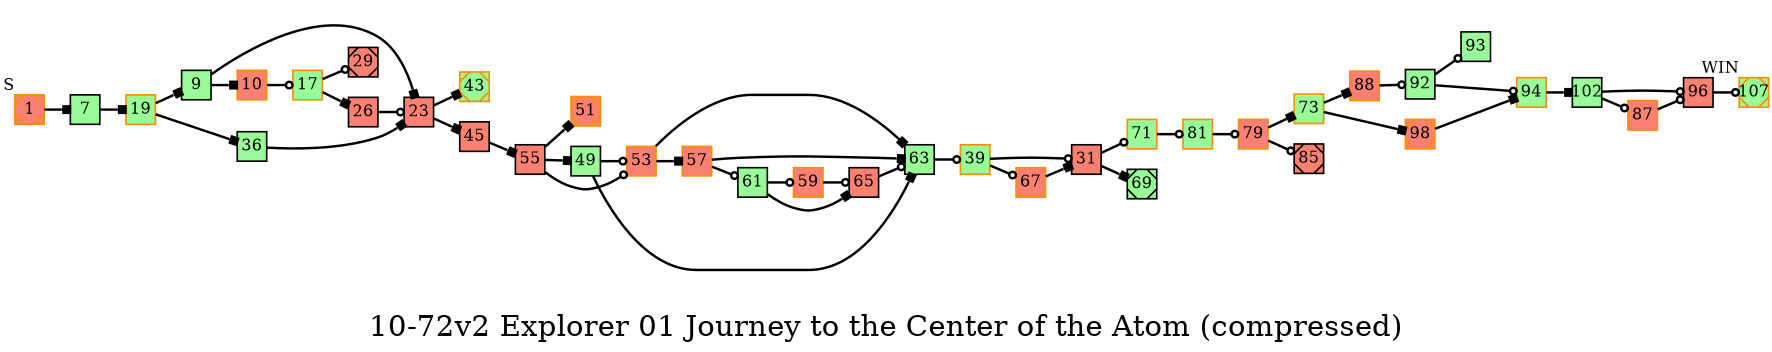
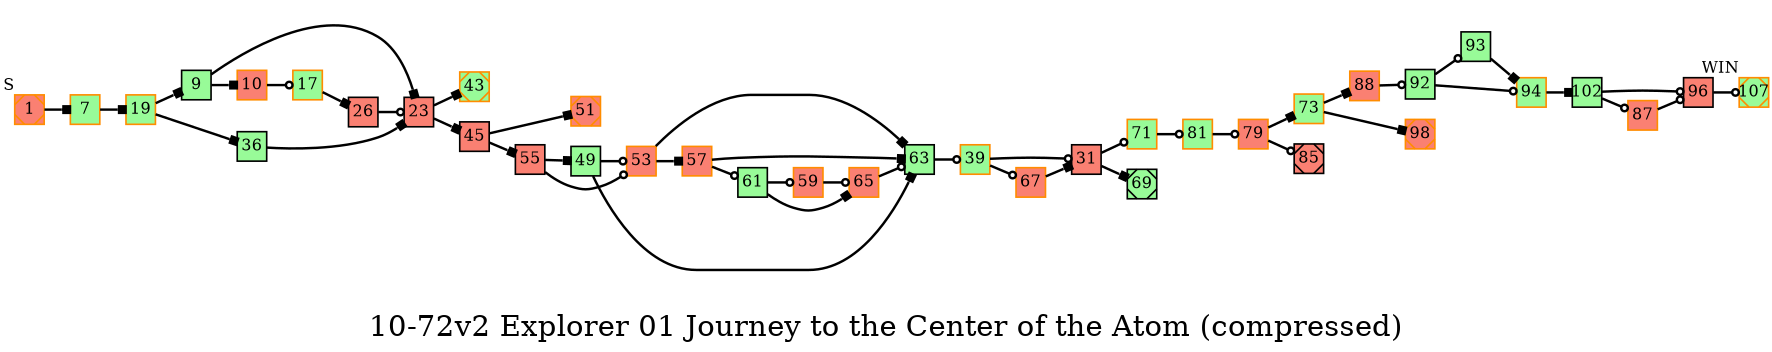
(363, 62) -> none
(85, 110) -> (85, 110)
(1472, 115) -> (1500, 67)
(555, 138) -> (526, 125)
(864, 182) -> (864, 182)
